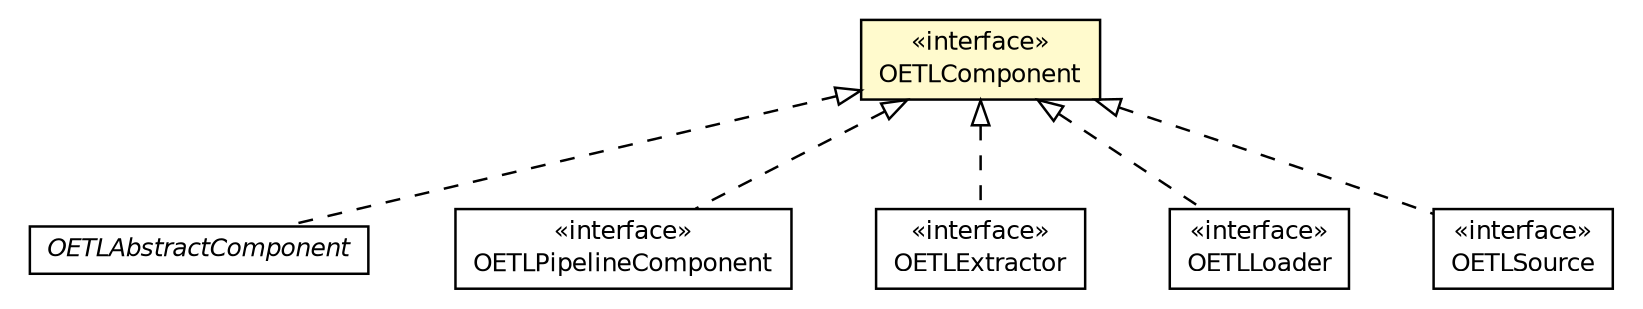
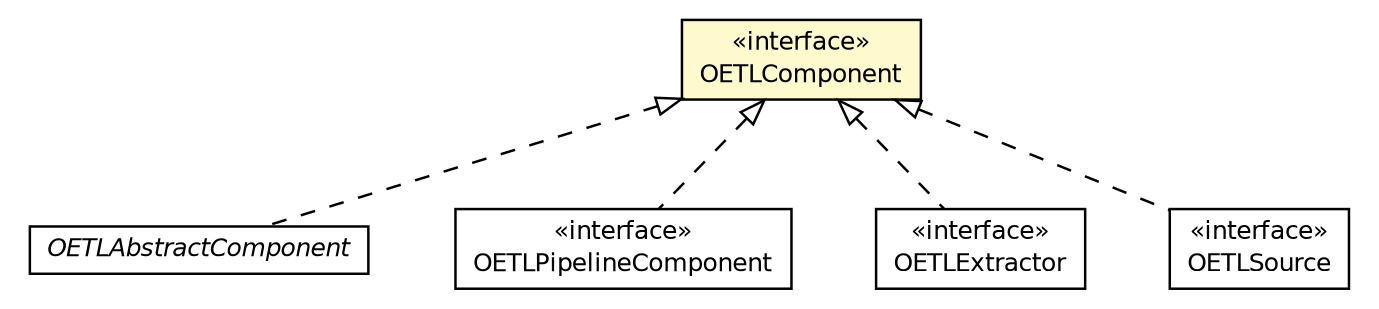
(1259, 249) -> none
